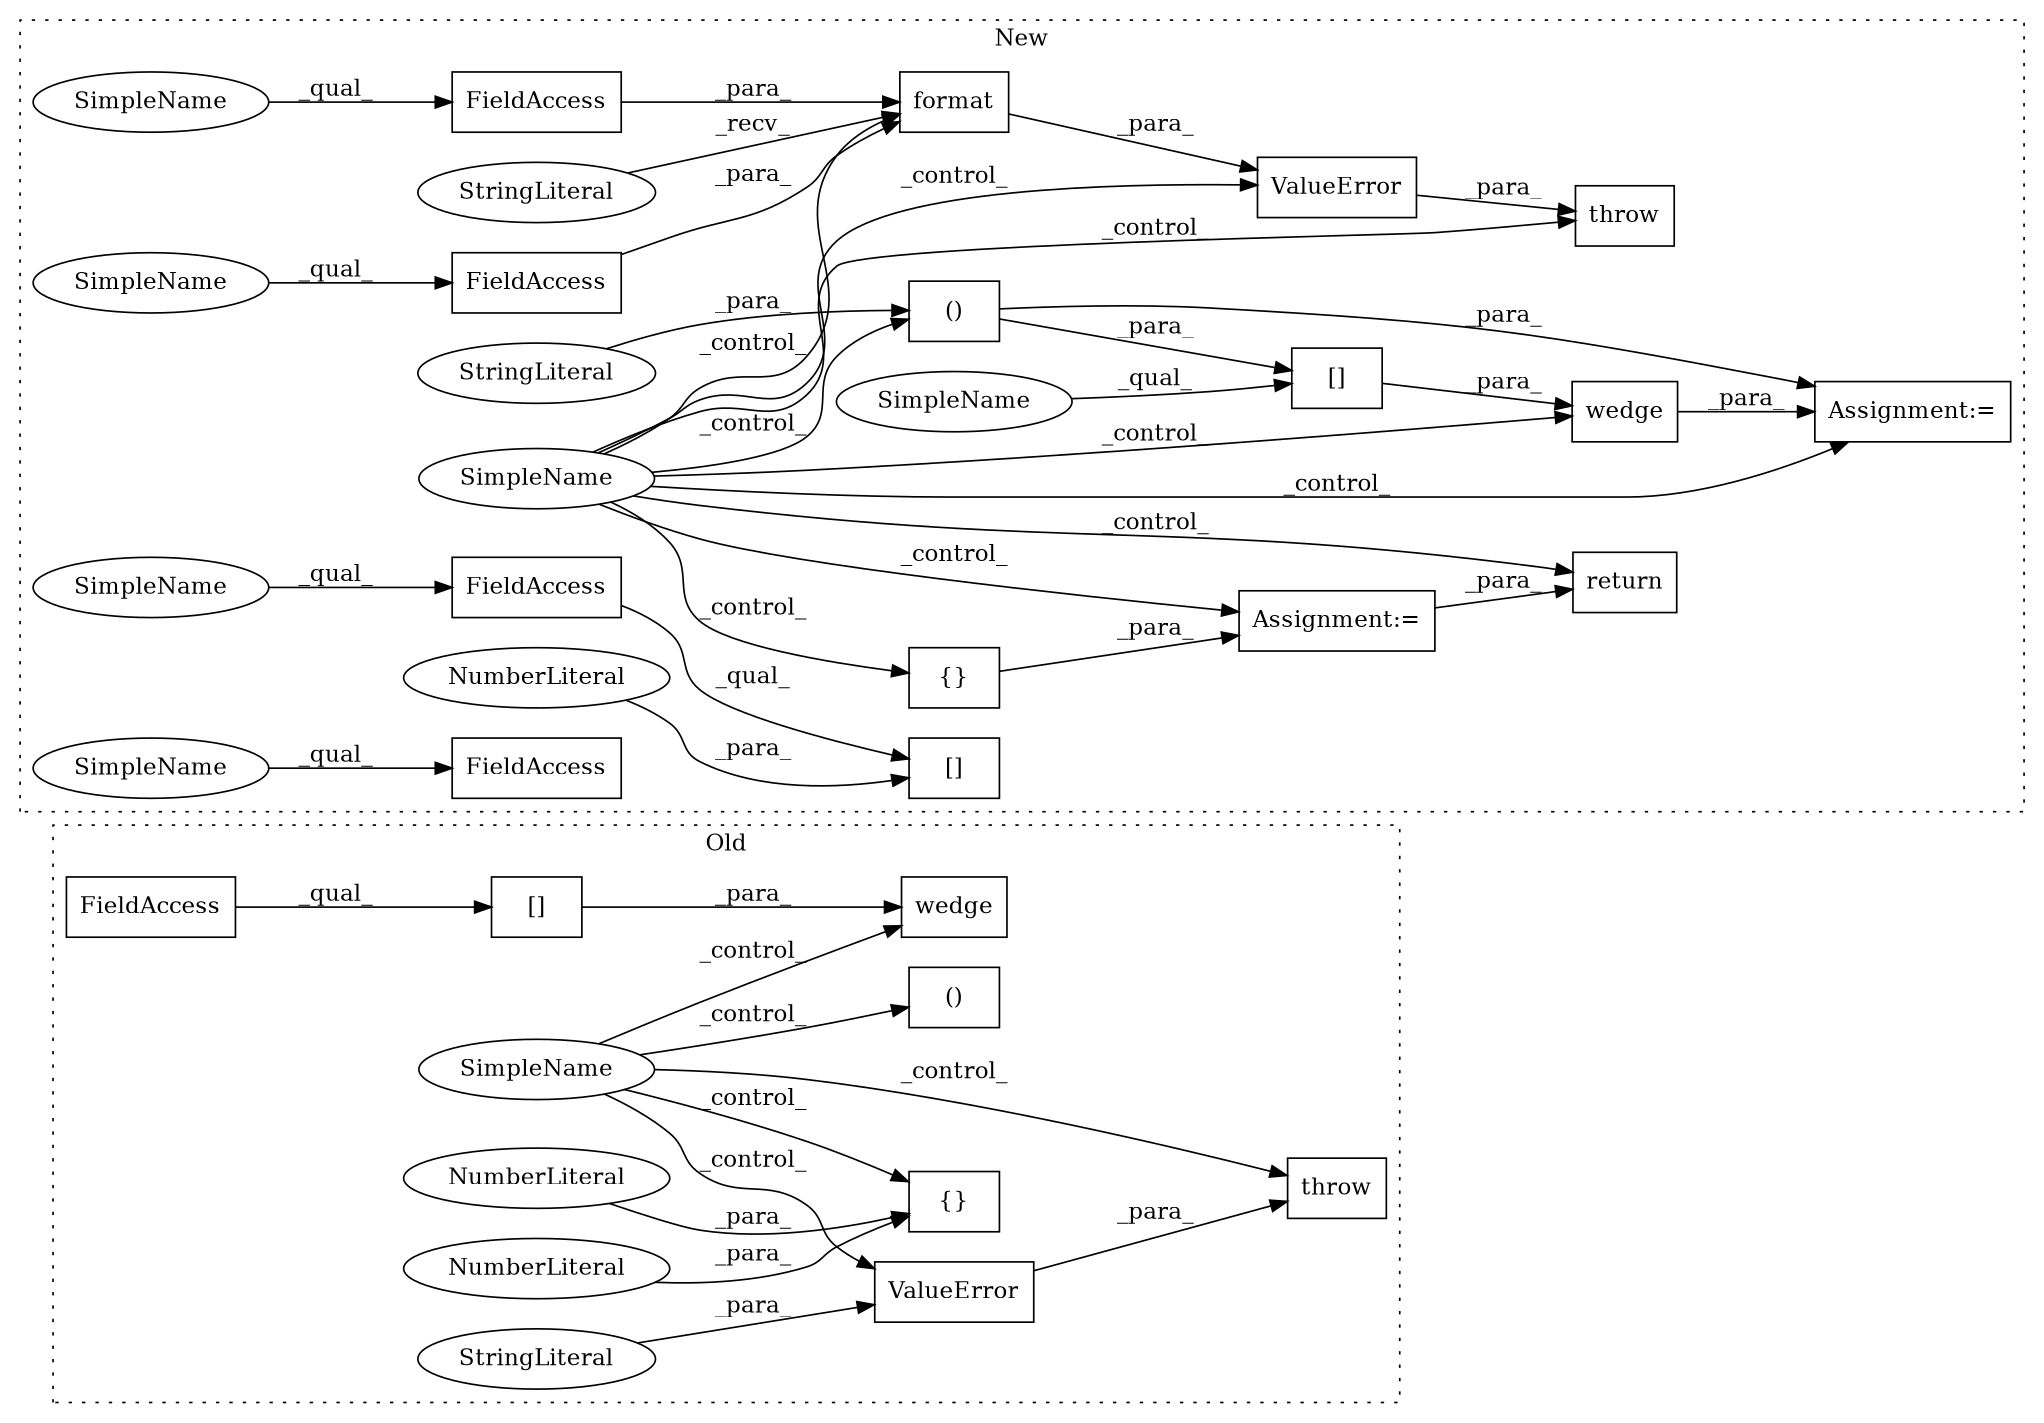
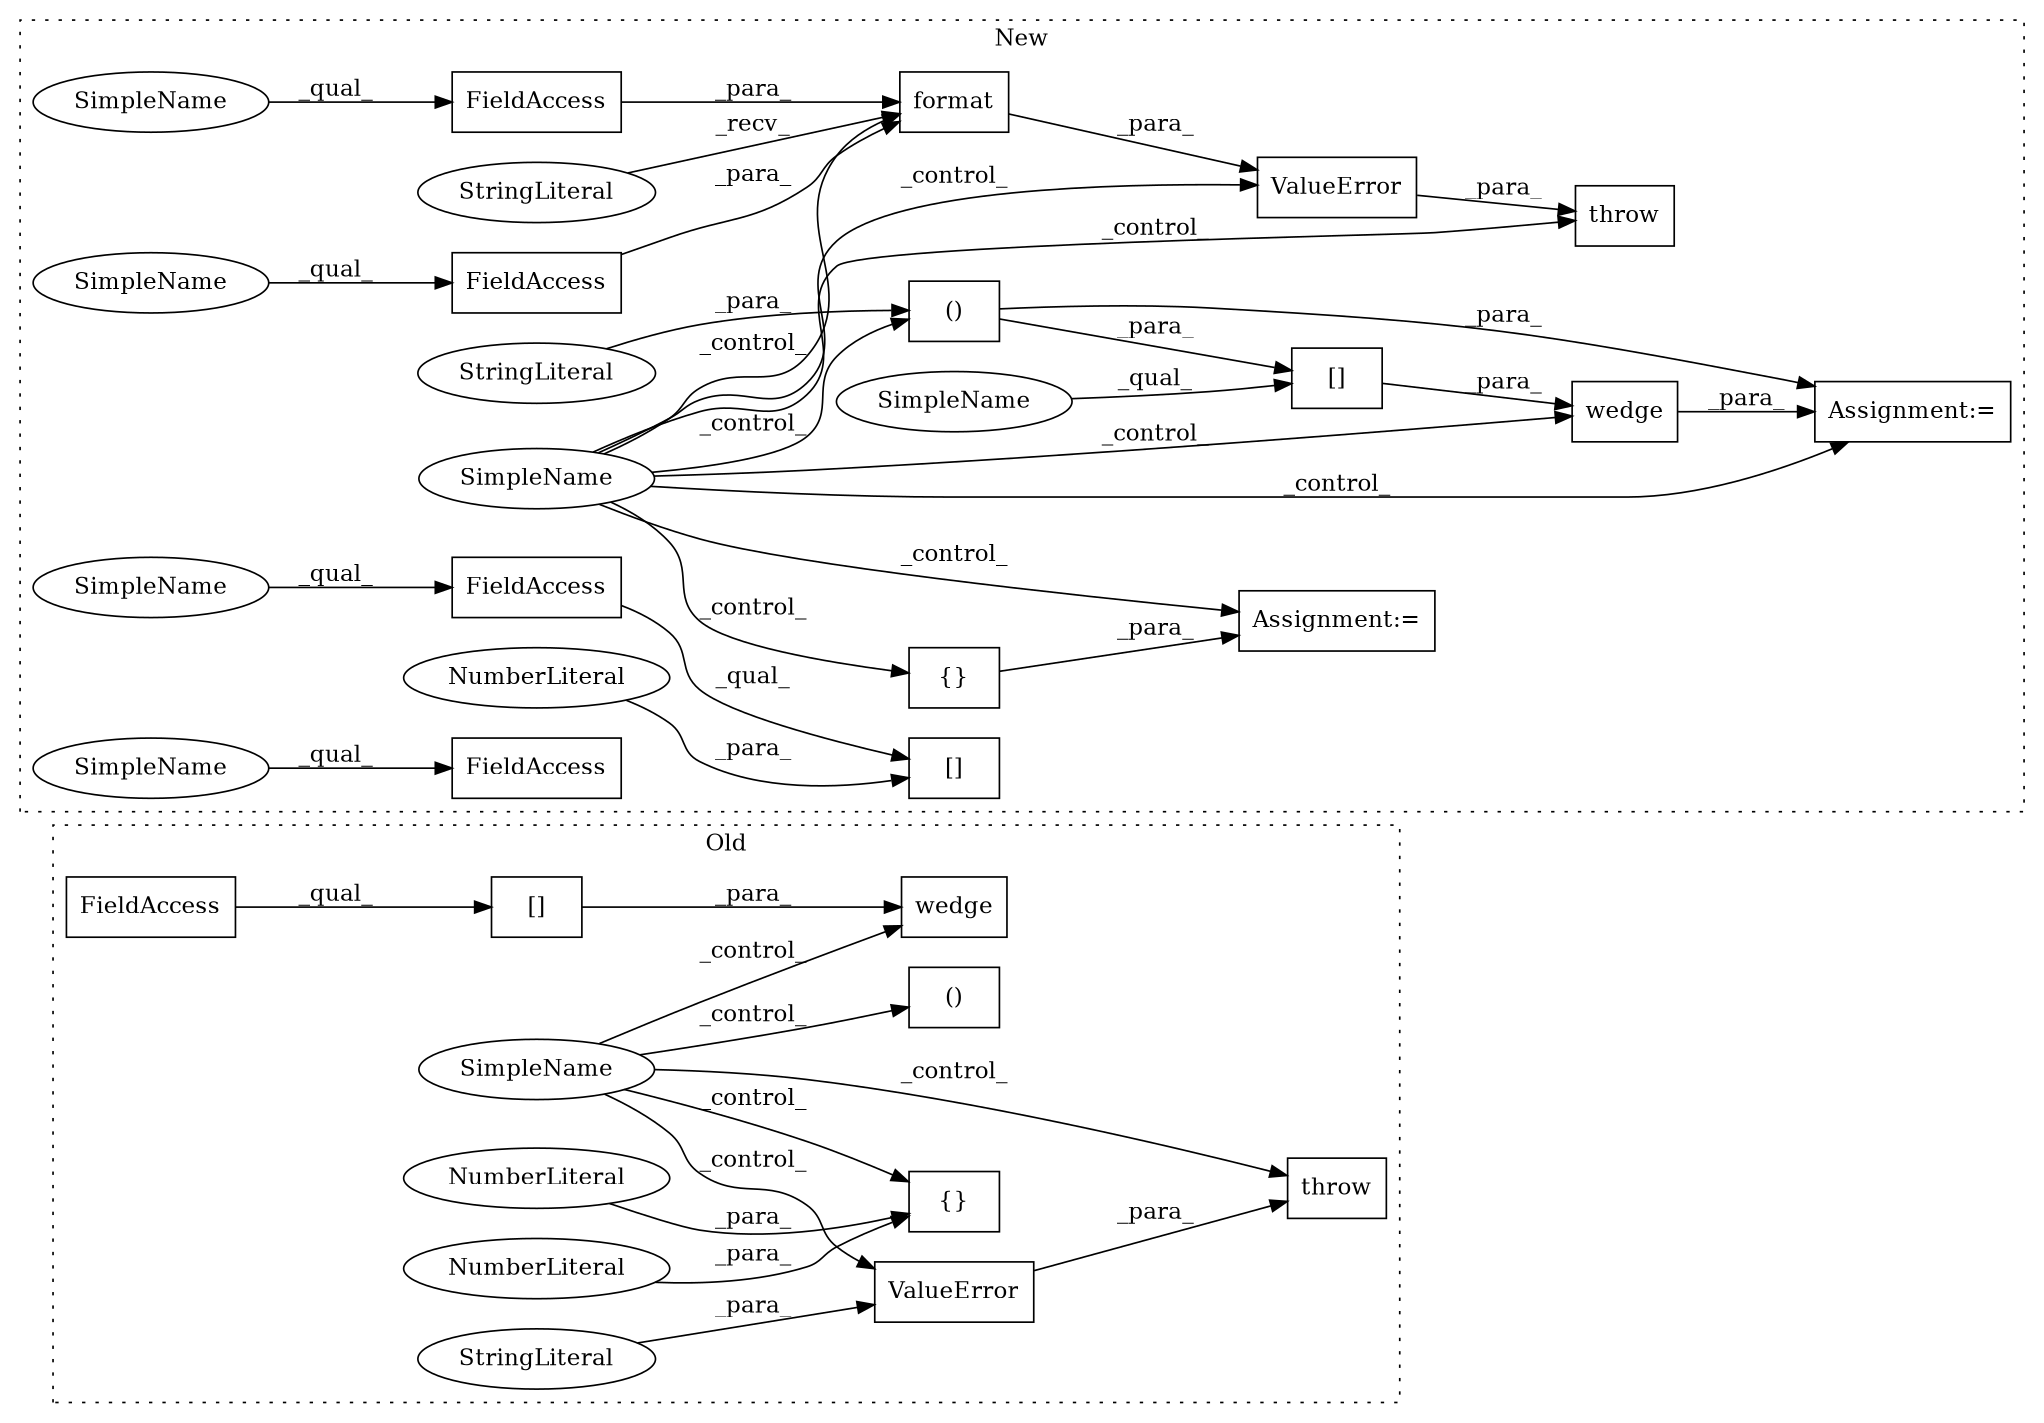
(1625, 582) -> none
